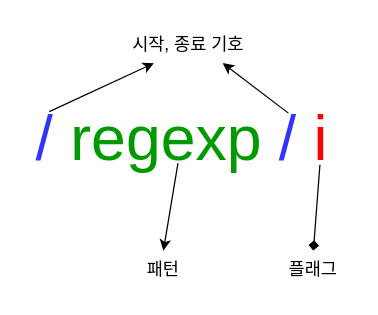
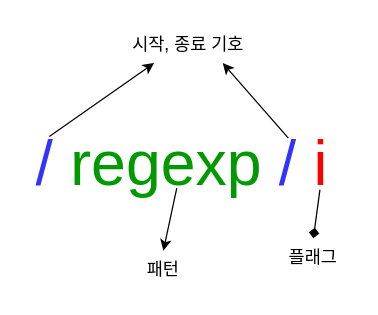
(182, 138) -> (182, 163)
(313, 269) -> (313, 257)
